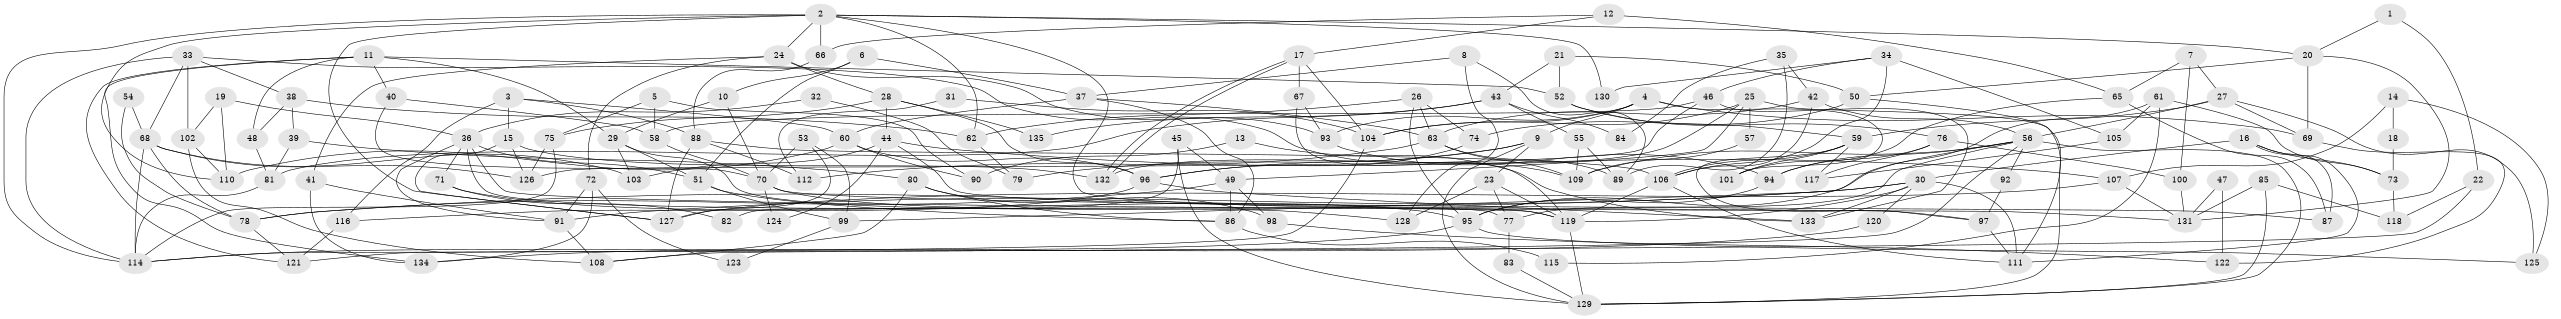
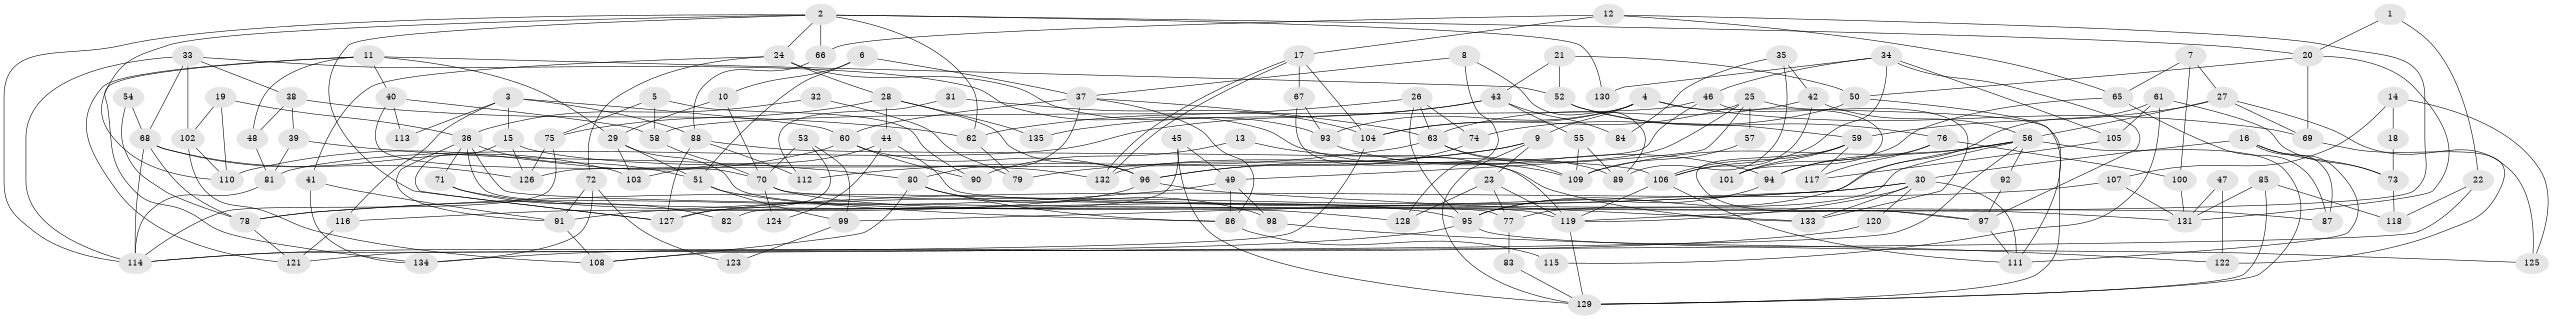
none -> (2094, 110)
none -> (402, 139)
(1500, 163) -> none
none -> (1018, 166)
(1079, 188) -> (2425, 148)
